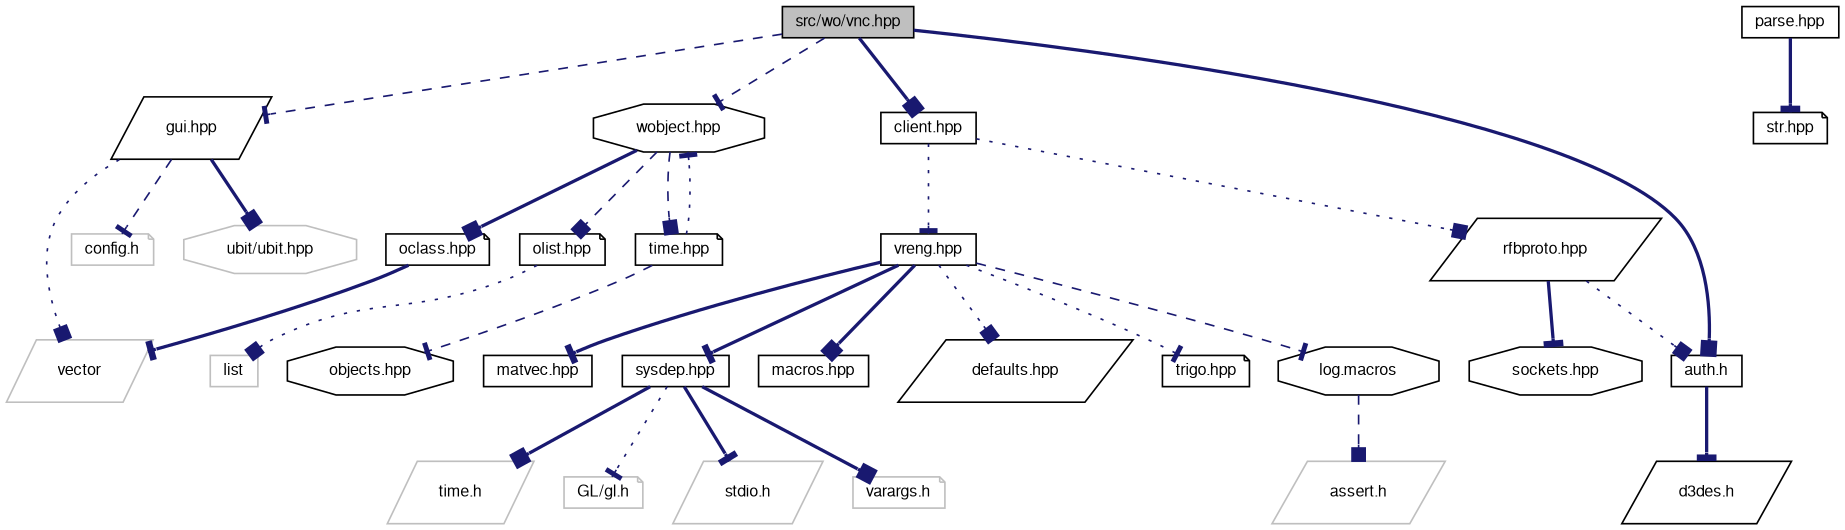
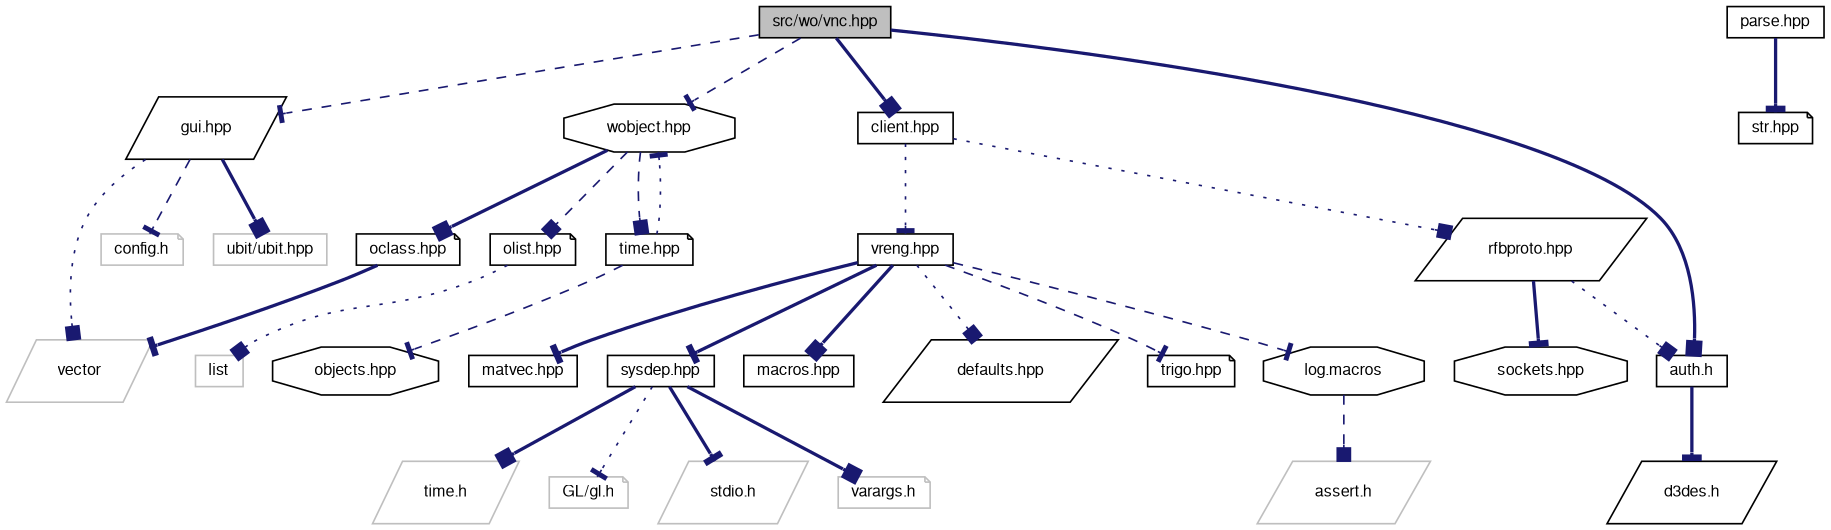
(270, 250) -> (270, 250)
(1070, 306) -> (1052, 306)
